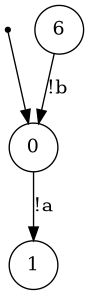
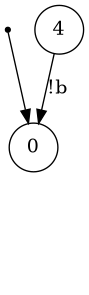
(59, 30) -> (59, 30)
(34, 265) -> none
